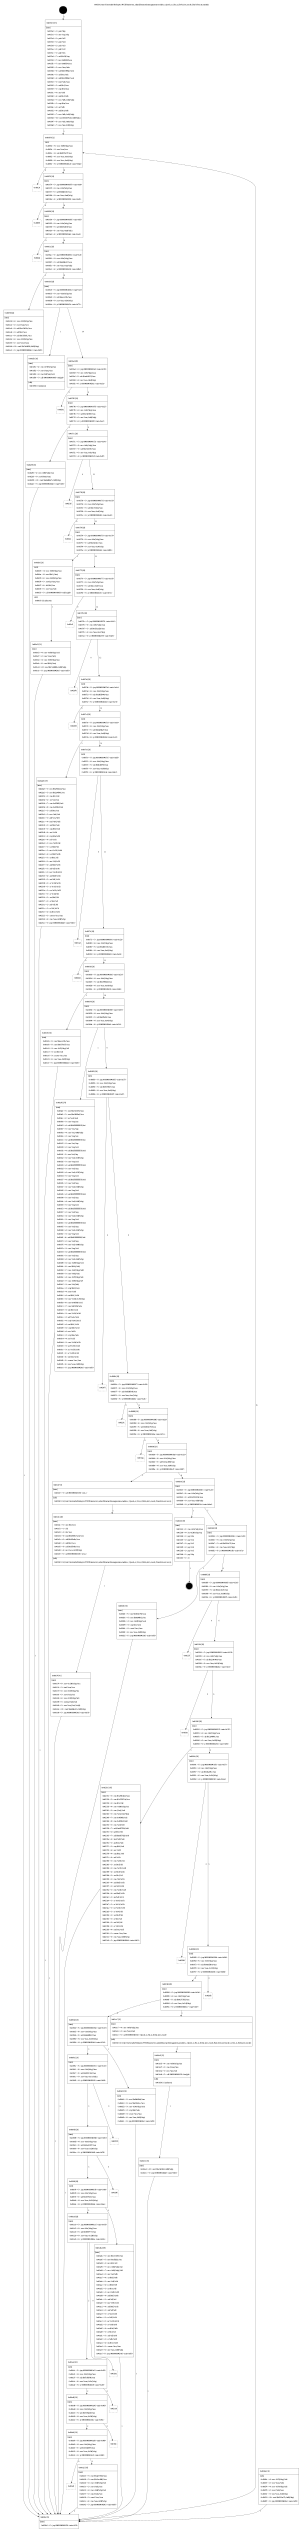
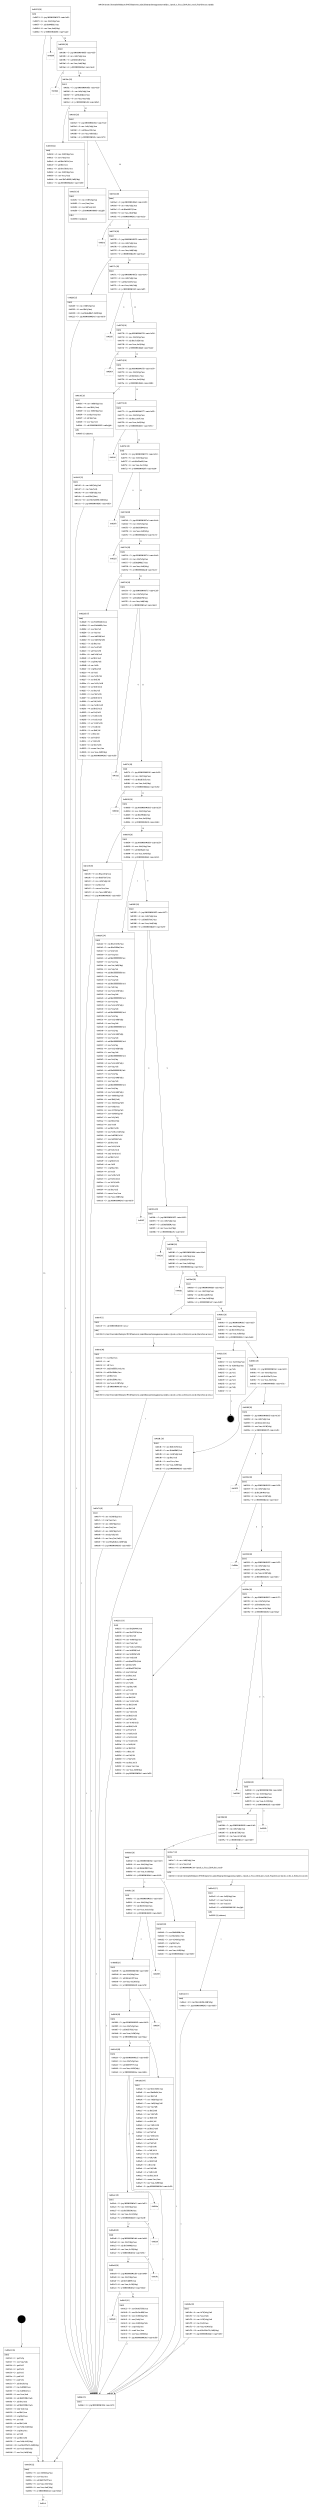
(63, 170) -> (43, 1248)
